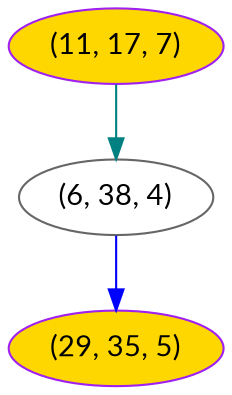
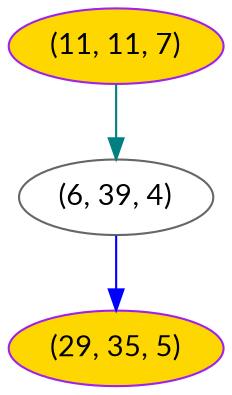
(116, 46) -> (116, 46)
(116, 197) -> (116, 197)
